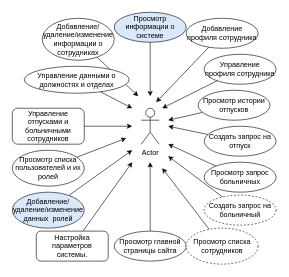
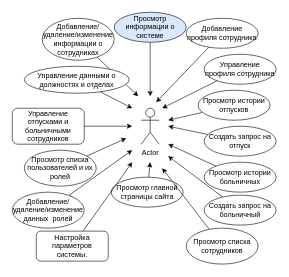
(48, 168) -> (60, 168)
(240, 177) -> (240, 177)
(48, 210) -> (48, 210)
(240, 210) -> (240, 210)
(150, 246) -> (147, 192)
(222, 246) -> (222, 246)
